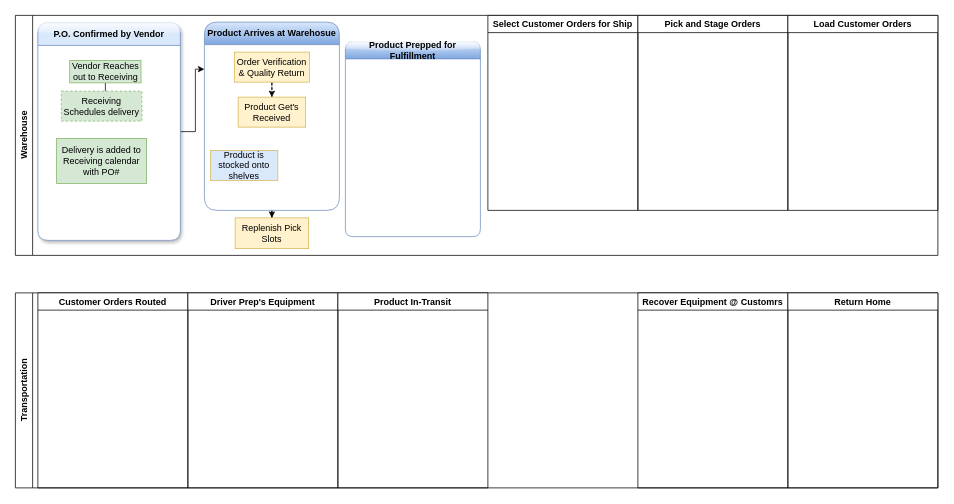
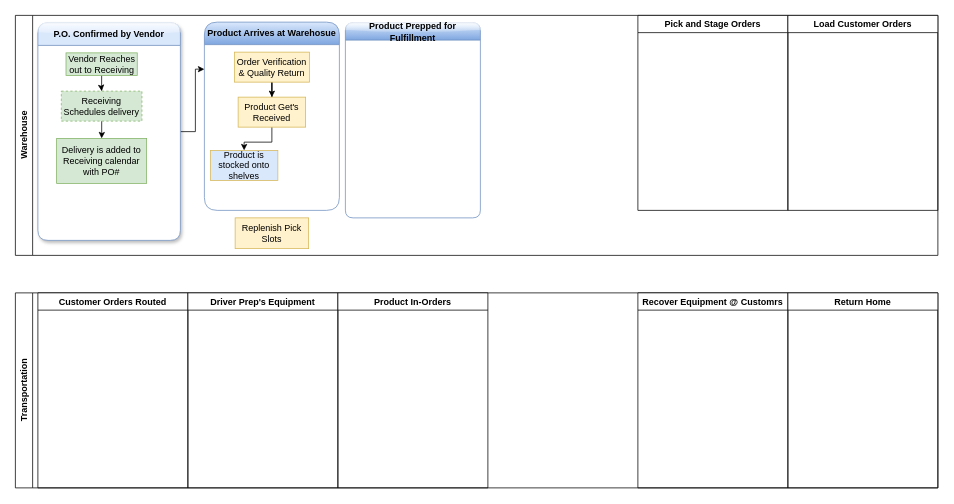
(105, 72) -> (102, 64)
(272, 83) -> (272, 83)
(563, 113) -> none
none -> (102, 129)
(413, 139) -> (413, 120)
none -> (245, 142)
(272, 214) -> none
(413, 302) -> (413, 302)
